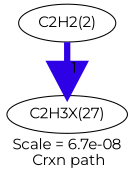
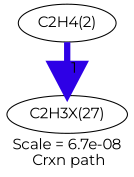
(67, 23) -> (67, 23)
